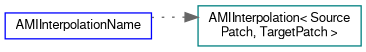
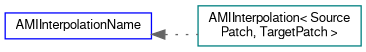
(168, 17) -> (182, 35)
